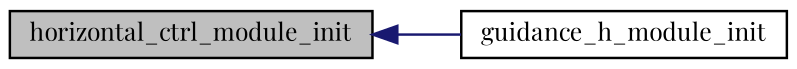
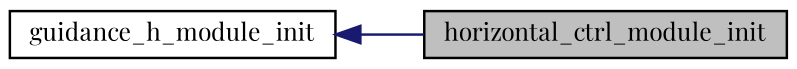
(429, 35) -> (392, 35)
